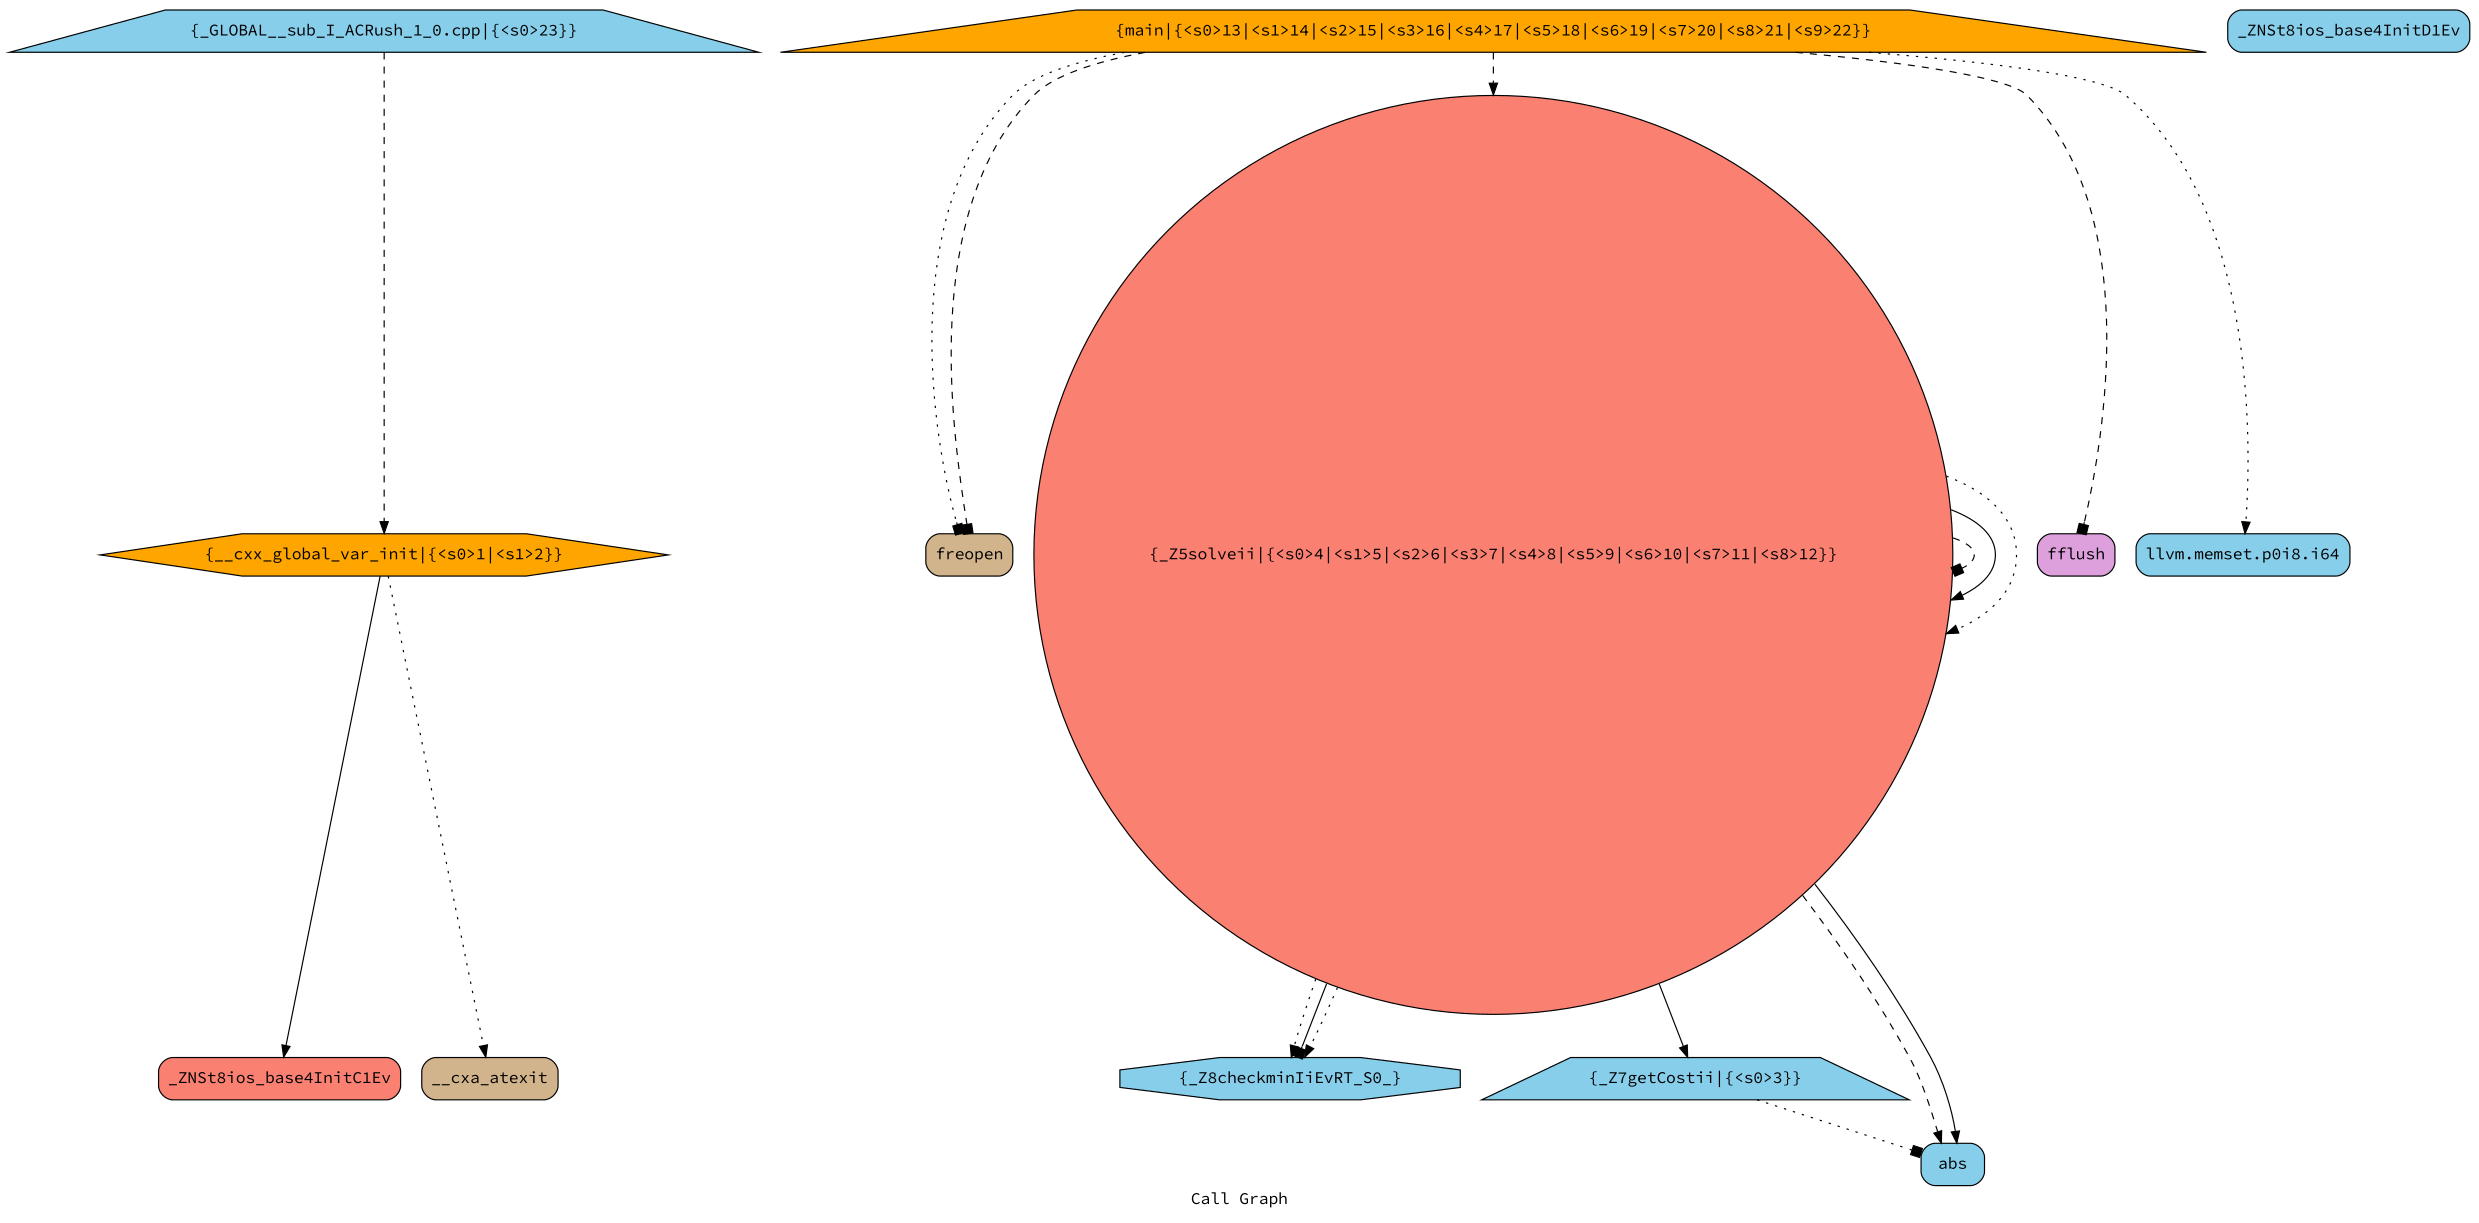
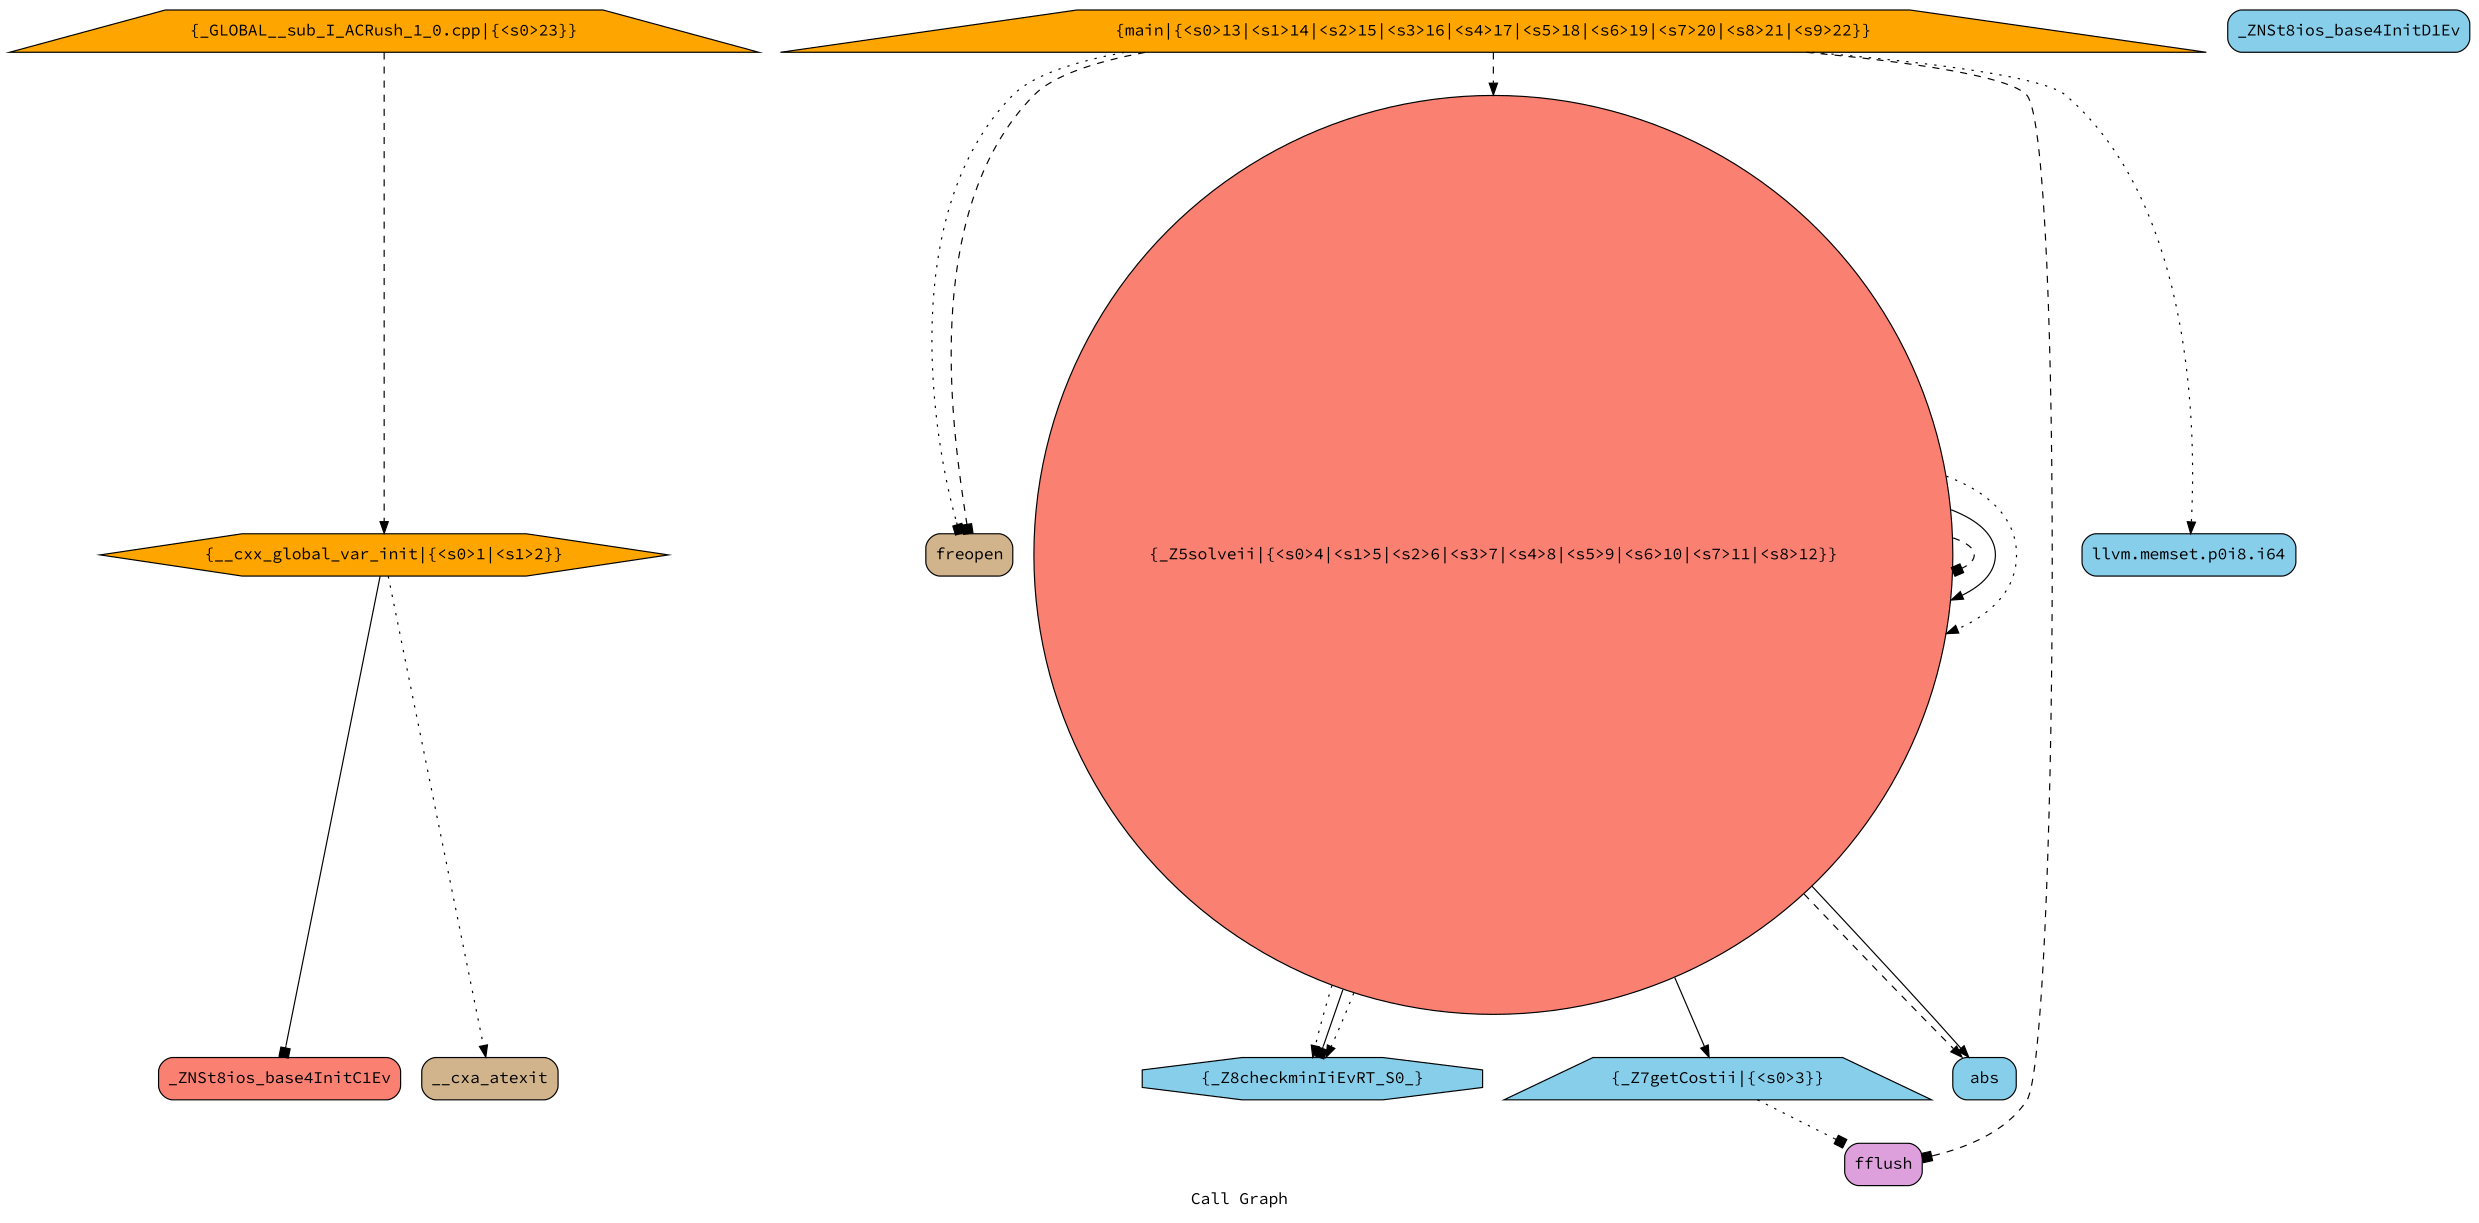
(384, 31) -> (384, 31)
(333, 811) -> (333, 811)
(1833, 1124) -> (1796, 1119)
